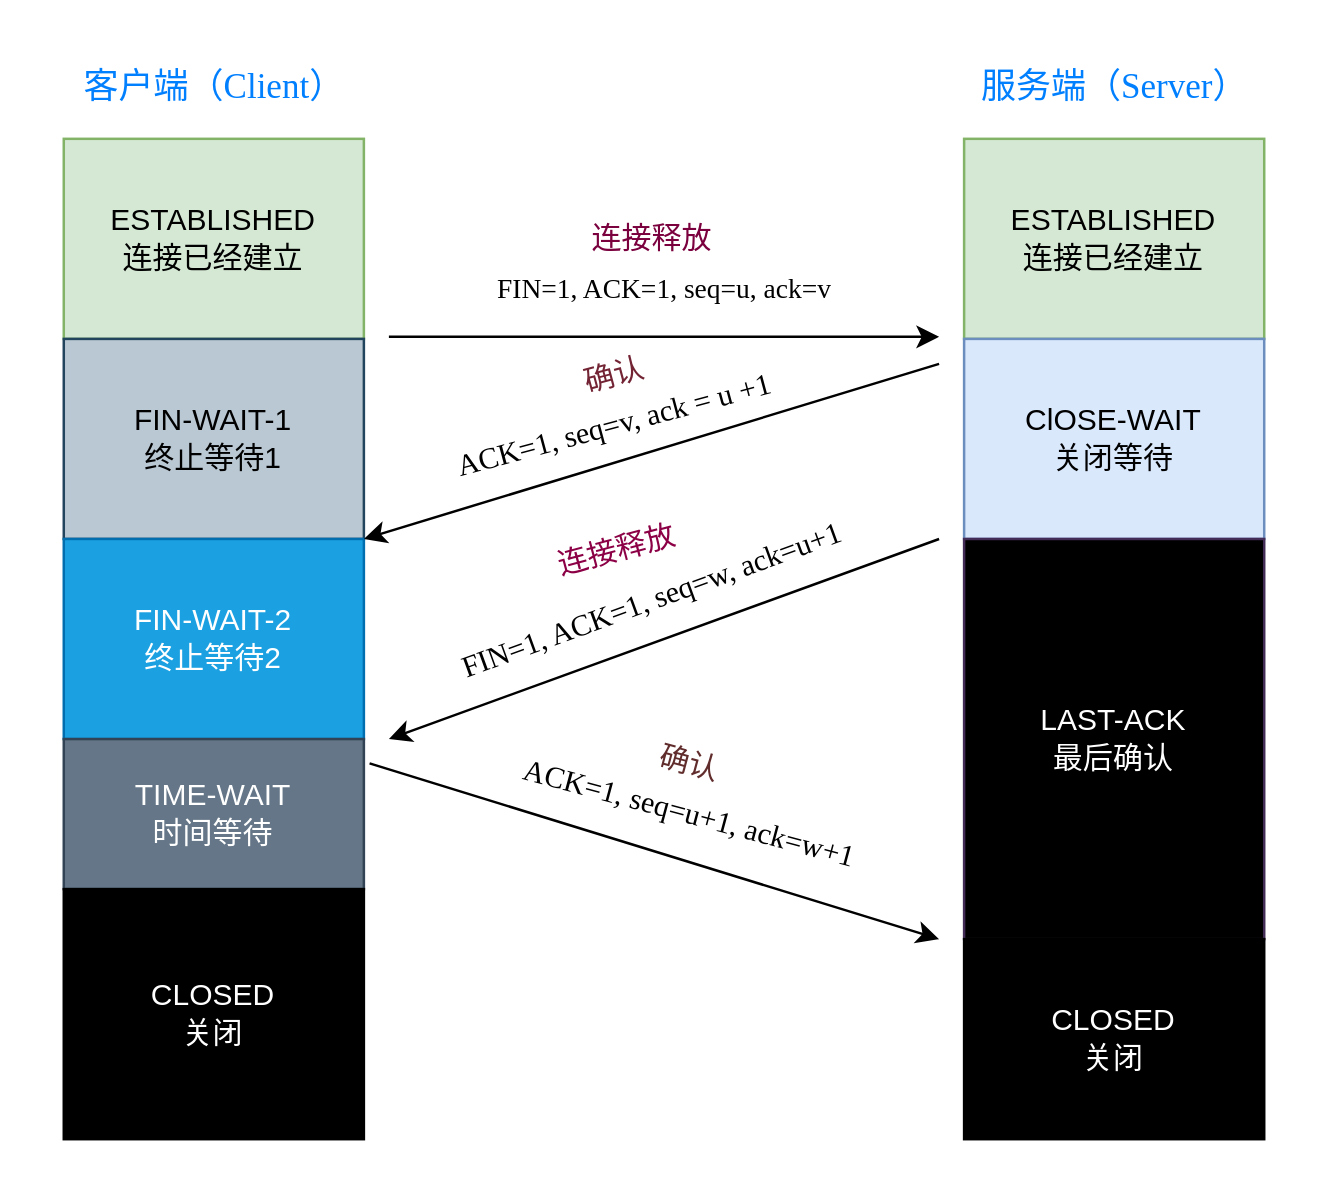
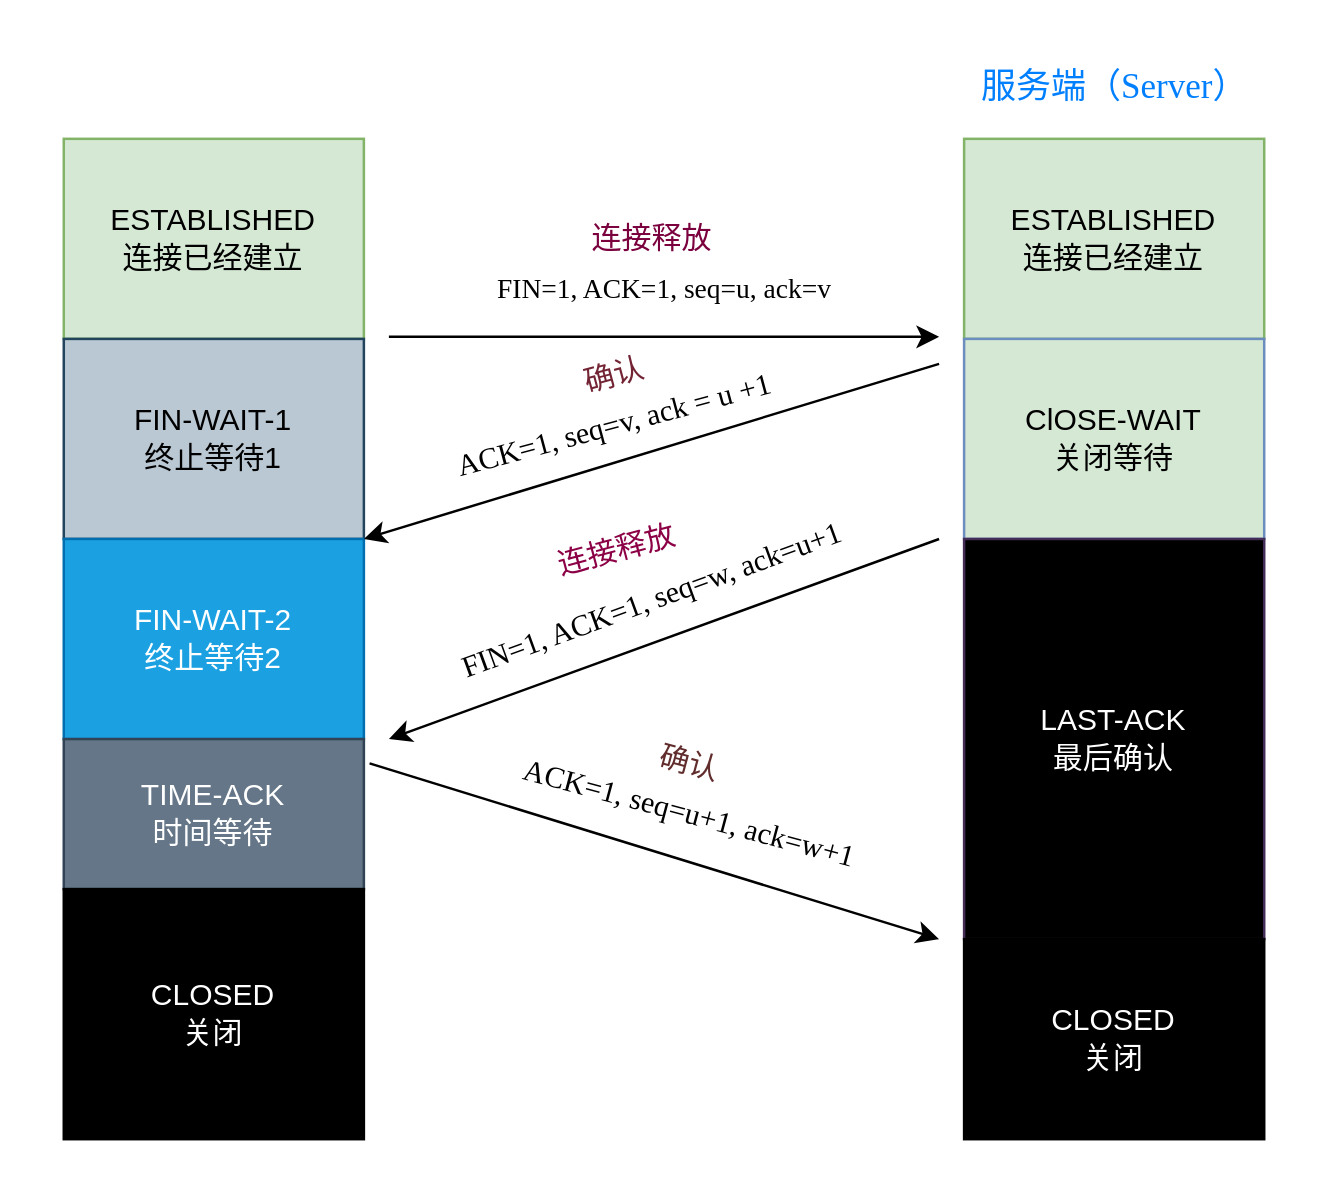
(214, 89) -> none
(1114, 439) -> (1114, 439)
(214, 814) -> (214, 814)
